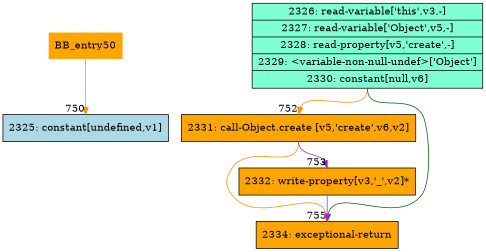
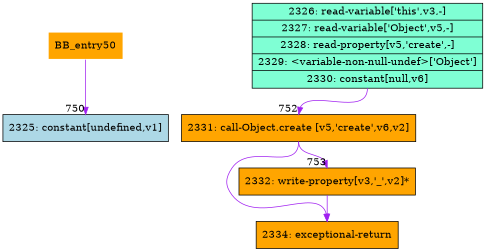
(86, 83) -> (86, 83)
(337, 102) -> (337, 102)
(428, 173) -> none
(230, 193) -> (230, 193)
